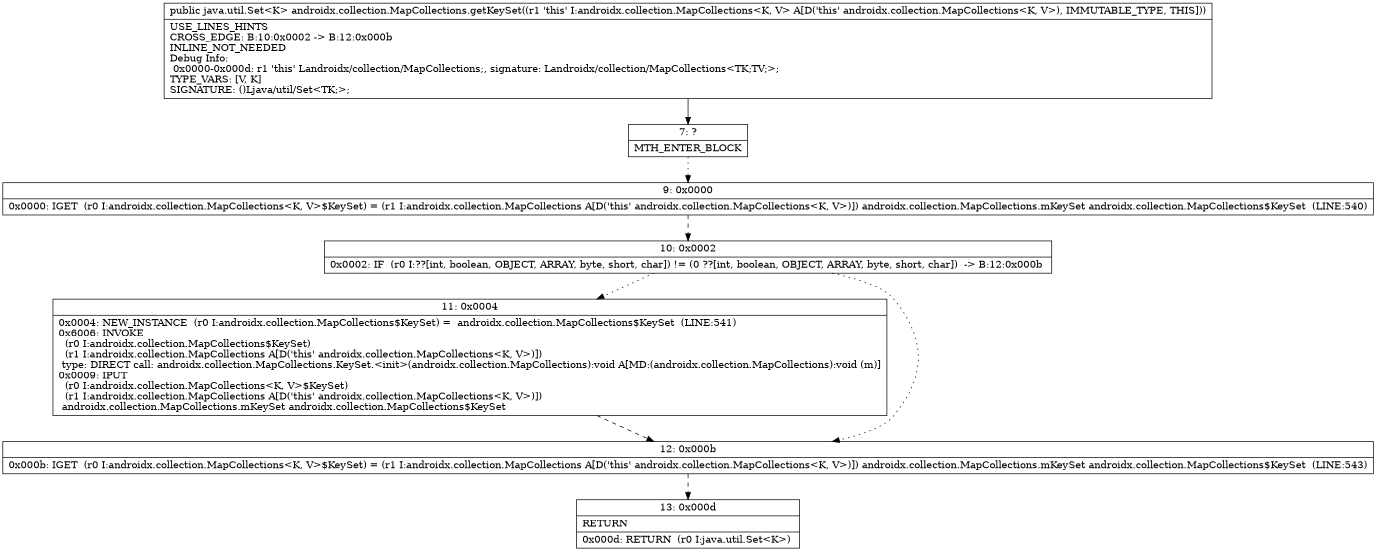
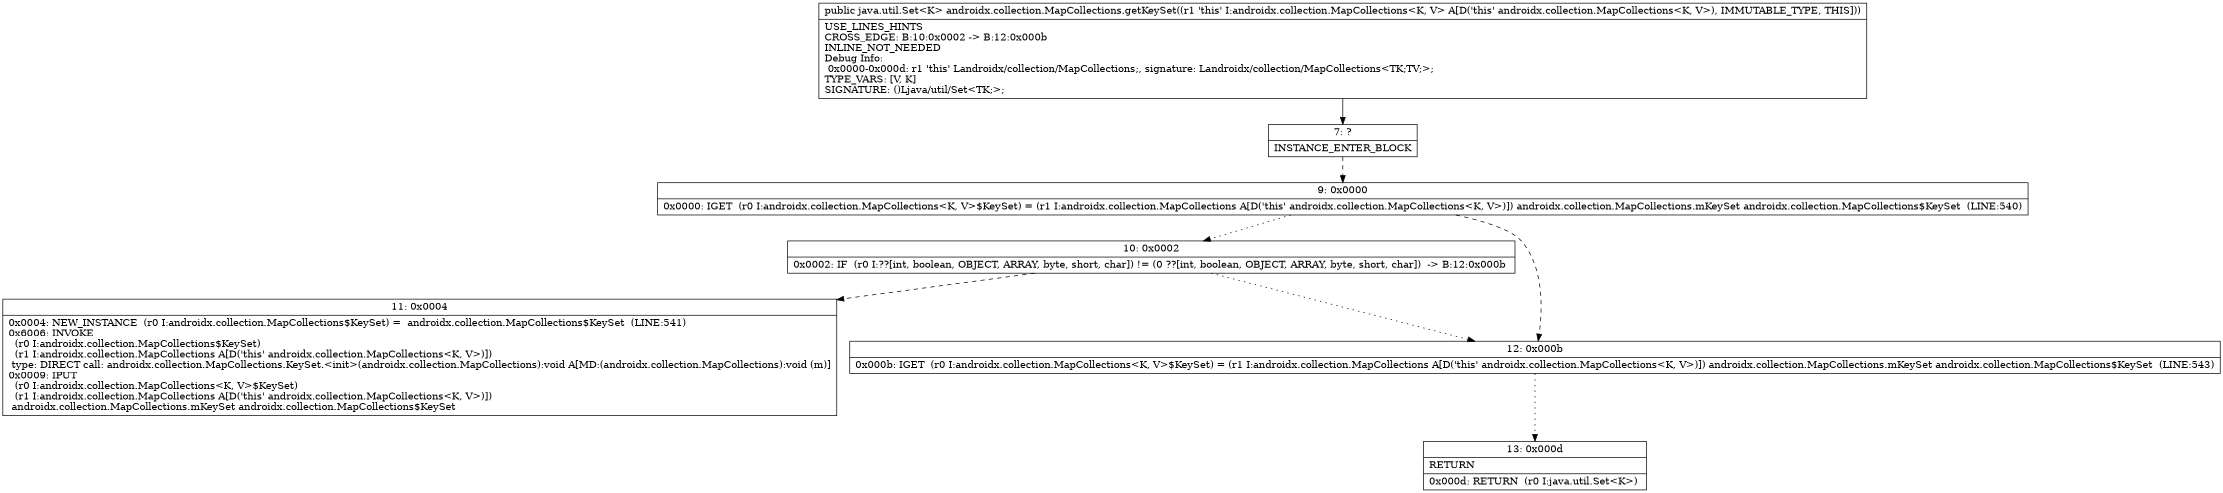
(688, 148) -> (1343, 148)
(688, 166) -> (1343, 166)
(688, 224) -> (1250, 227)
(629, 285) -> (939, 286)
(622, 427) -> (1529, 252)
(688, 483) -> (1535, 404)
